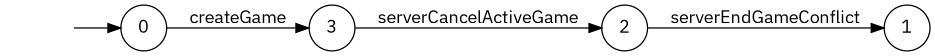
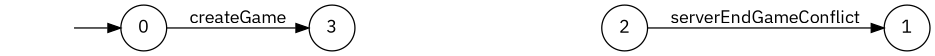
(472, 28) -> none
